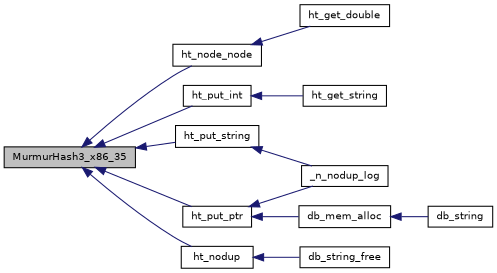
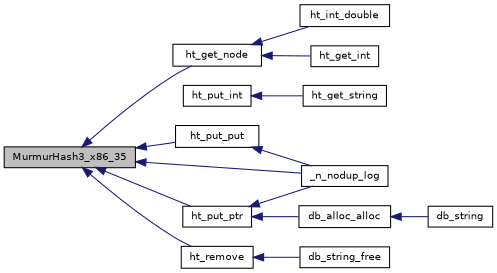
(345, 16) -> (345, 16)
(217, 55) -> (217, 55)
none -> (345, 56)
(148, 124) -> (224, 168)
(217, 136) -> (217, 136)
(345, 217) -> (345, 217)
(217, 257) -> (217, 257)
